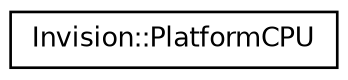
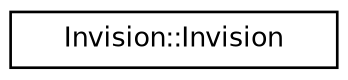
(174, 40) -> (174, 40)
